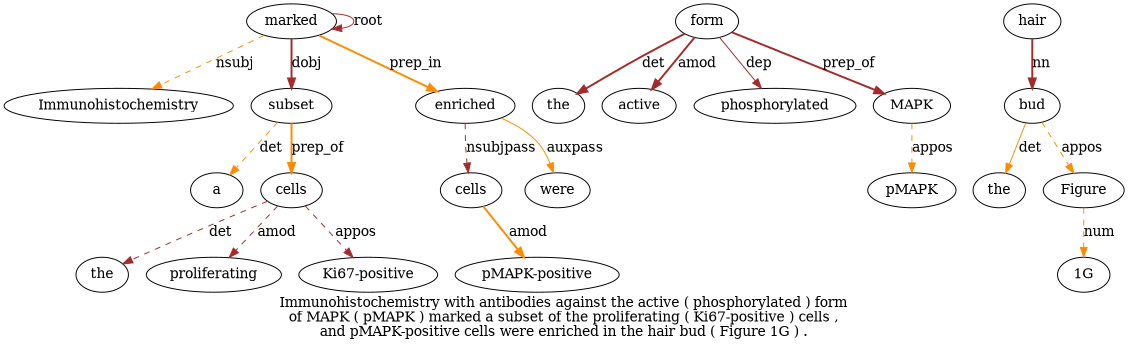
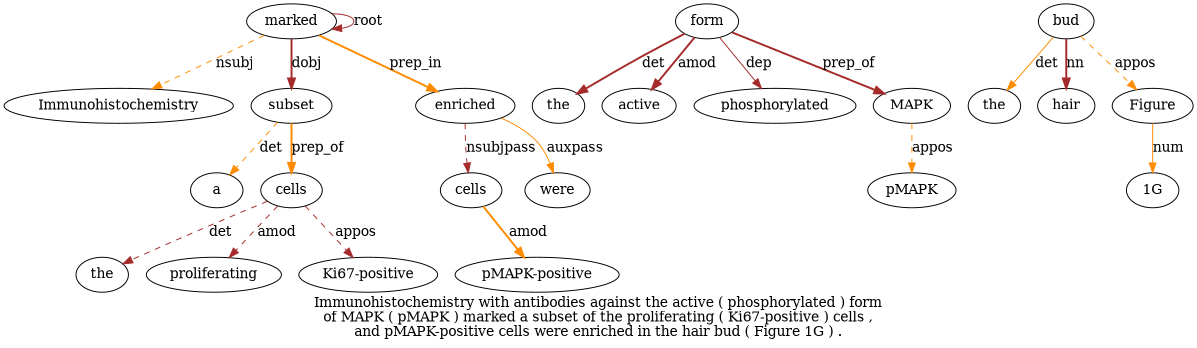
(1032, 59) -> (1066, 59)
(1084, 228) -> (1153, 143)
